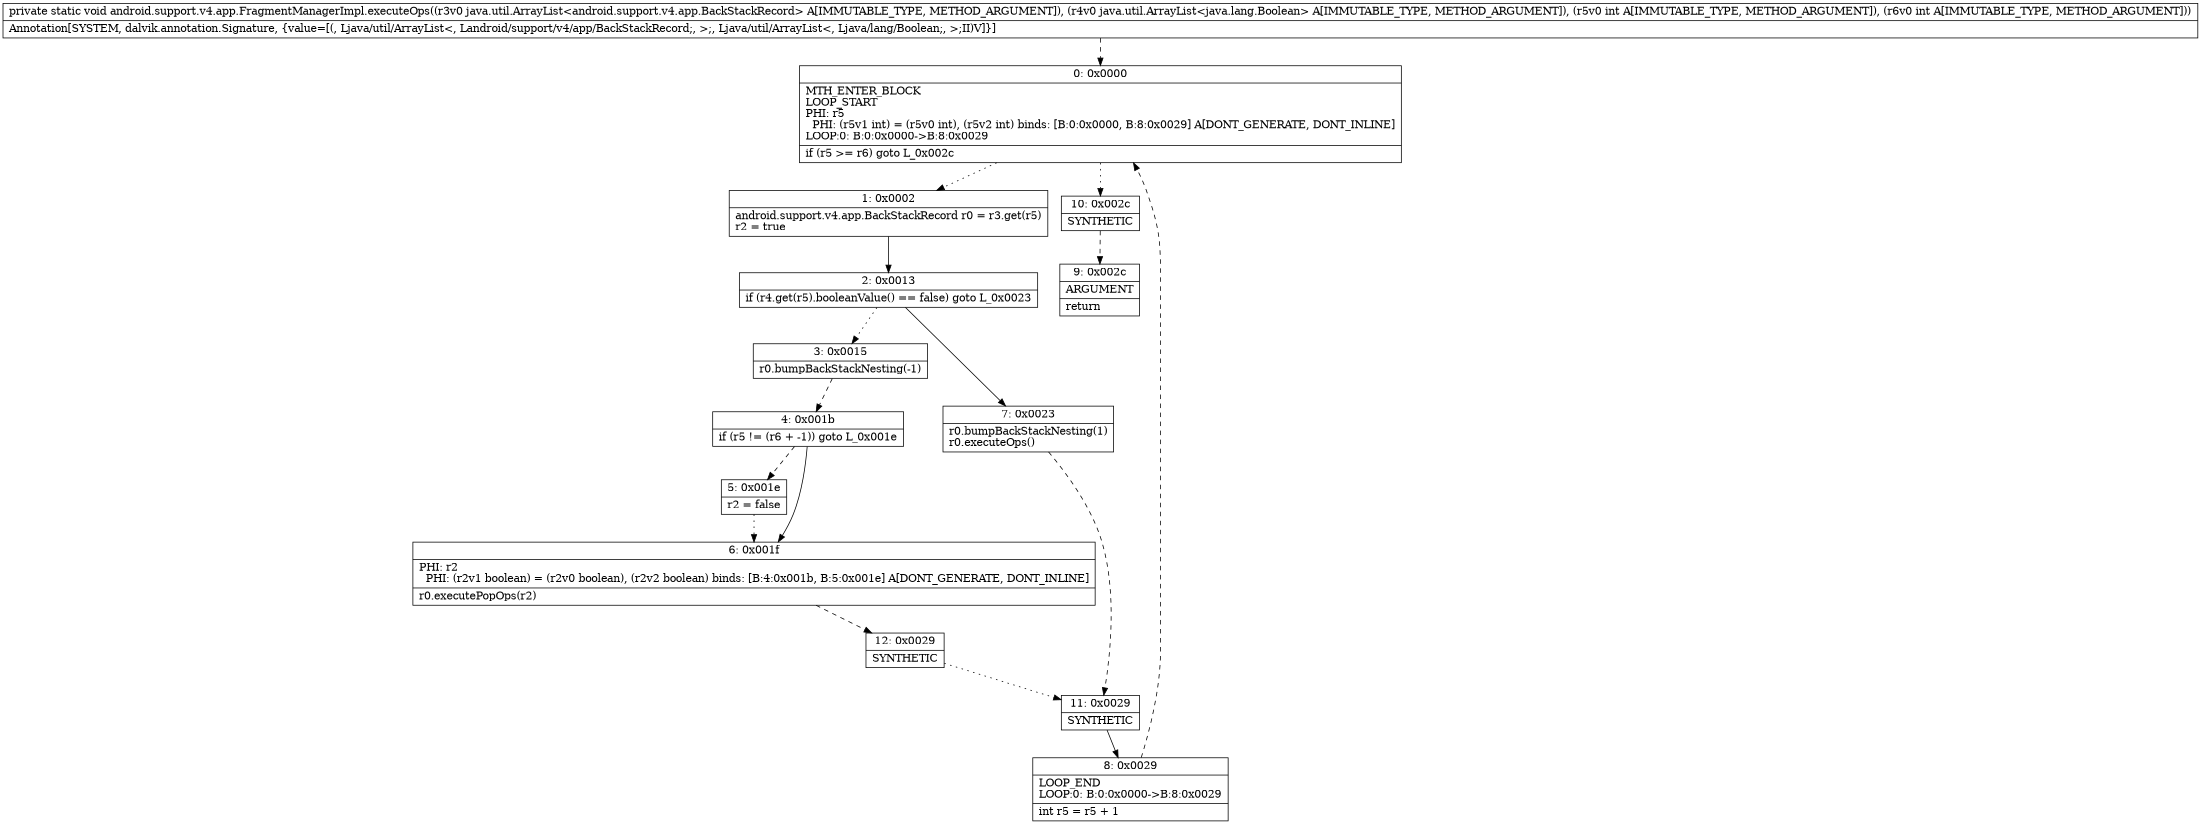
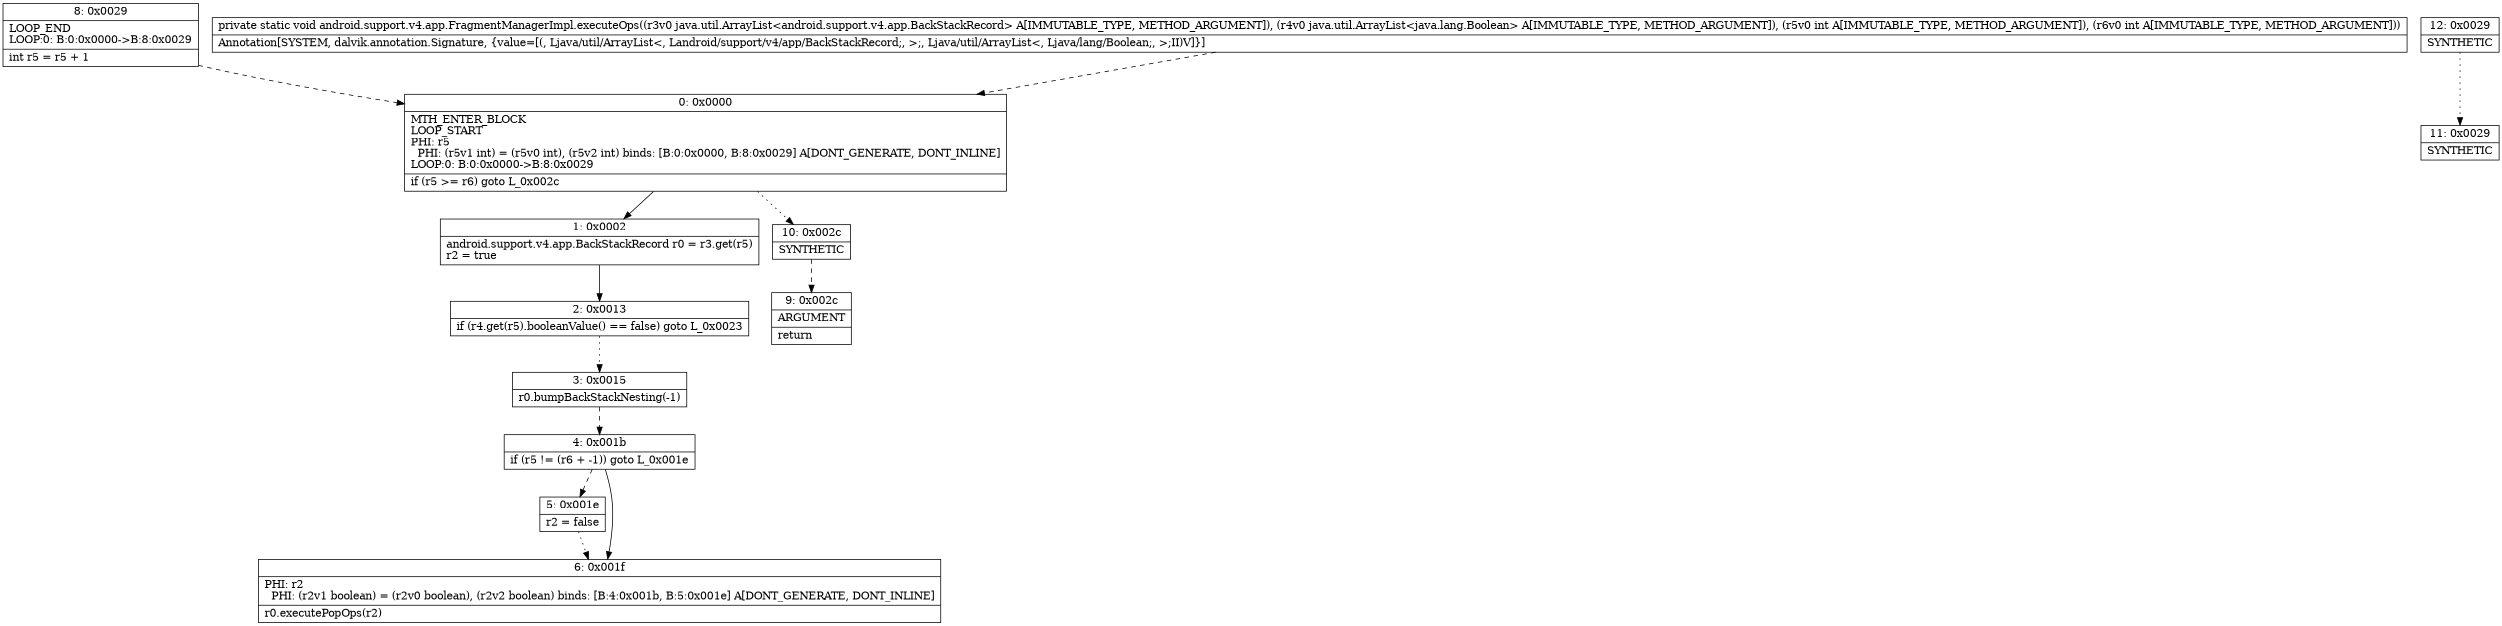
(970, 175) -> (641, 203)
(1028, 429) -> none
(840, 617) -> none
(1111, 740) -> none
